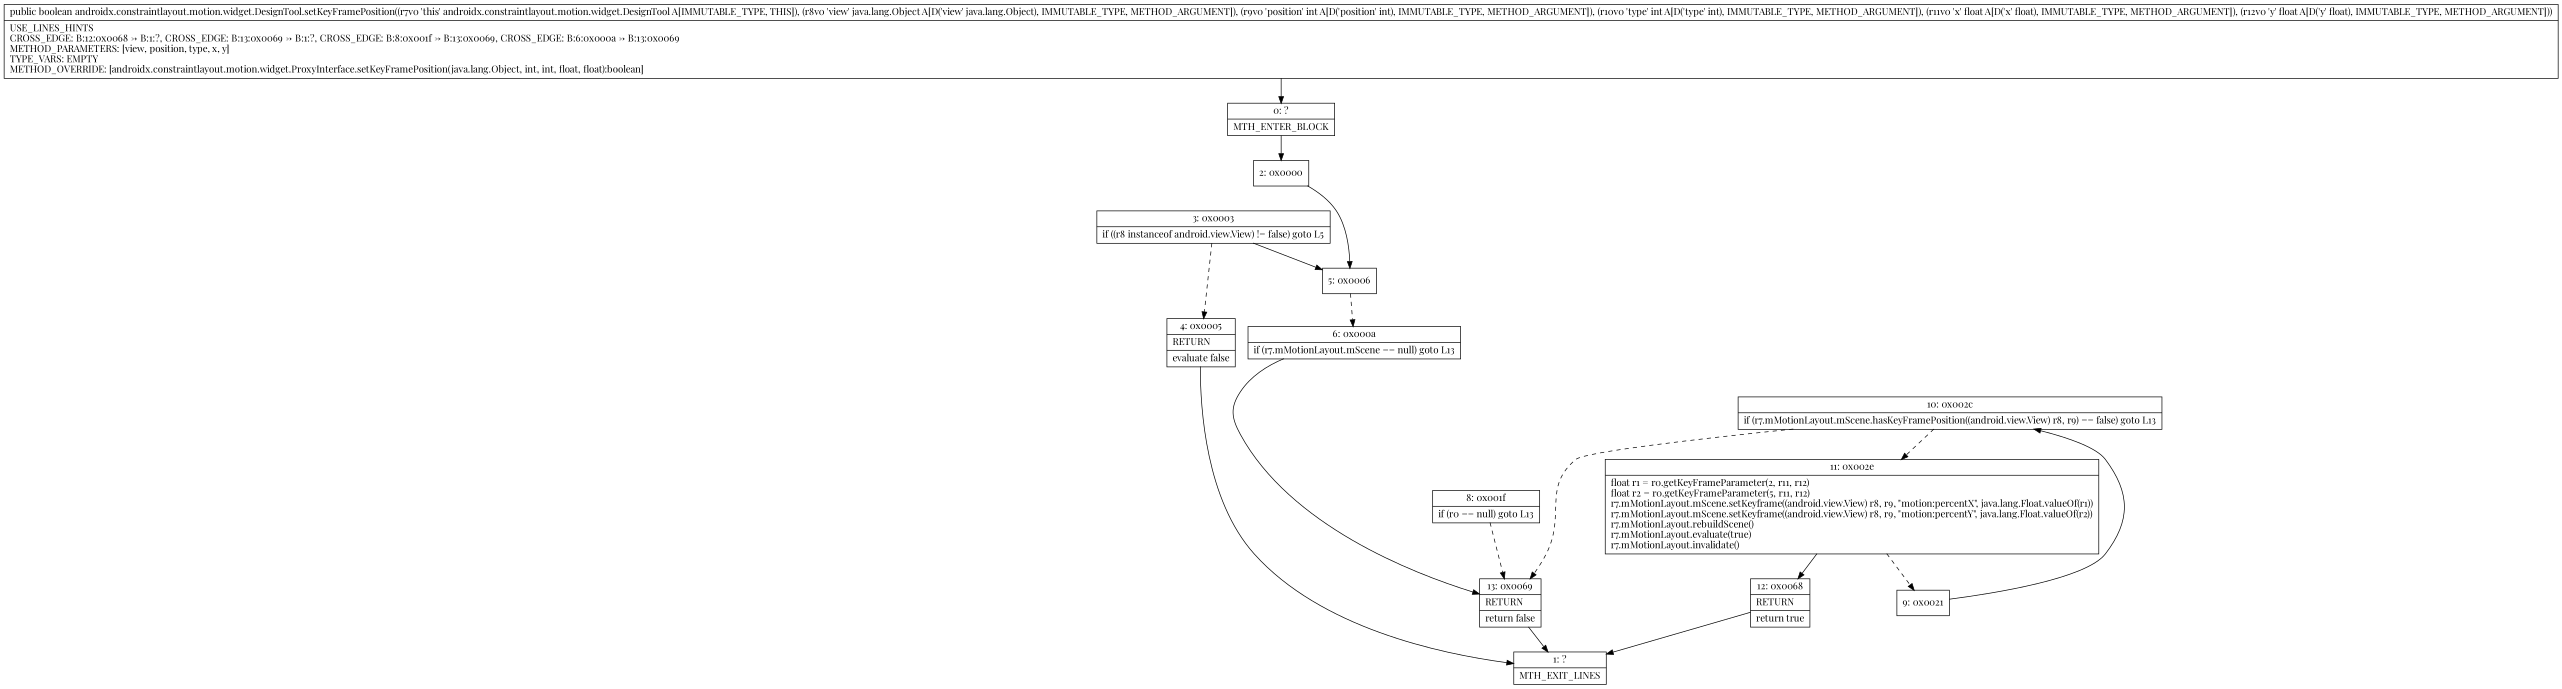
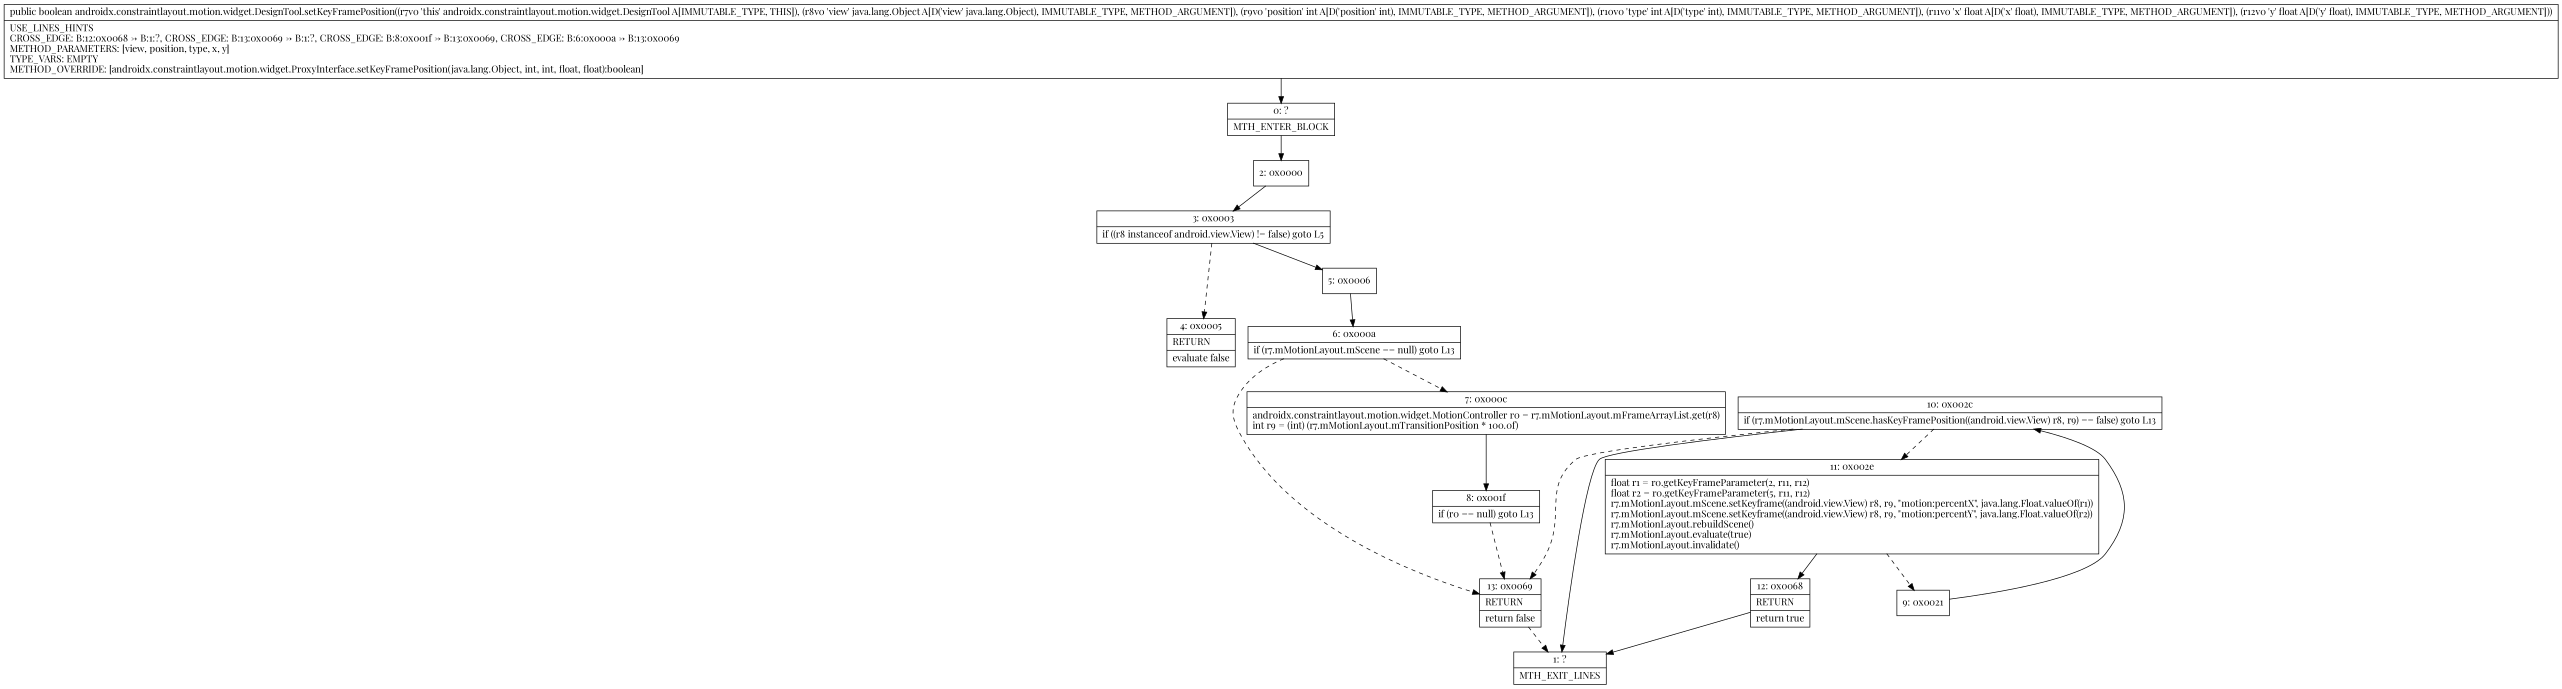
(1340, 217) -> (1252, 196)
(1351, 307) -> (1351, 307)
none -> (1486, 413)
(1301, 504) -> (1301, 504)
(1284, 581) -> (1607, 456)
(1536, 637) -> (1536, 637)
